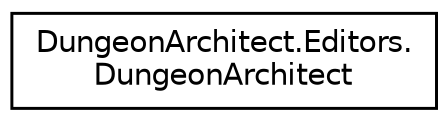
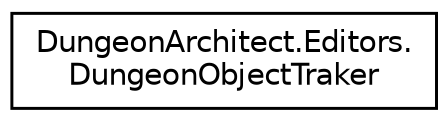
(224, 61) -> (224, 61)
